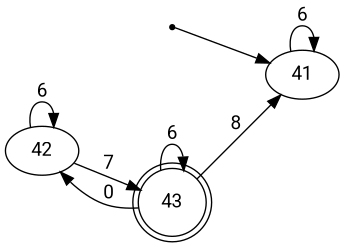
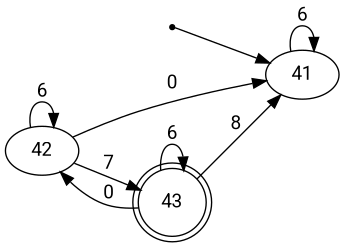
none -> (161, 105)
